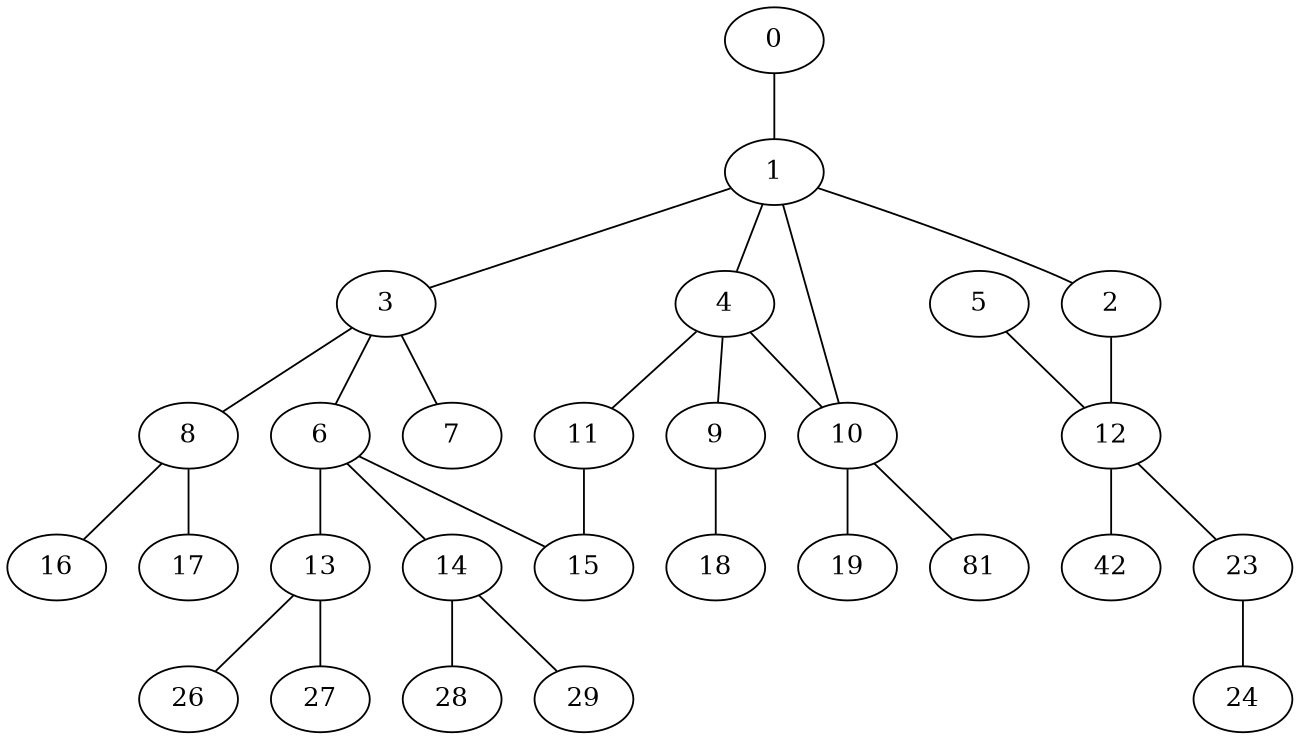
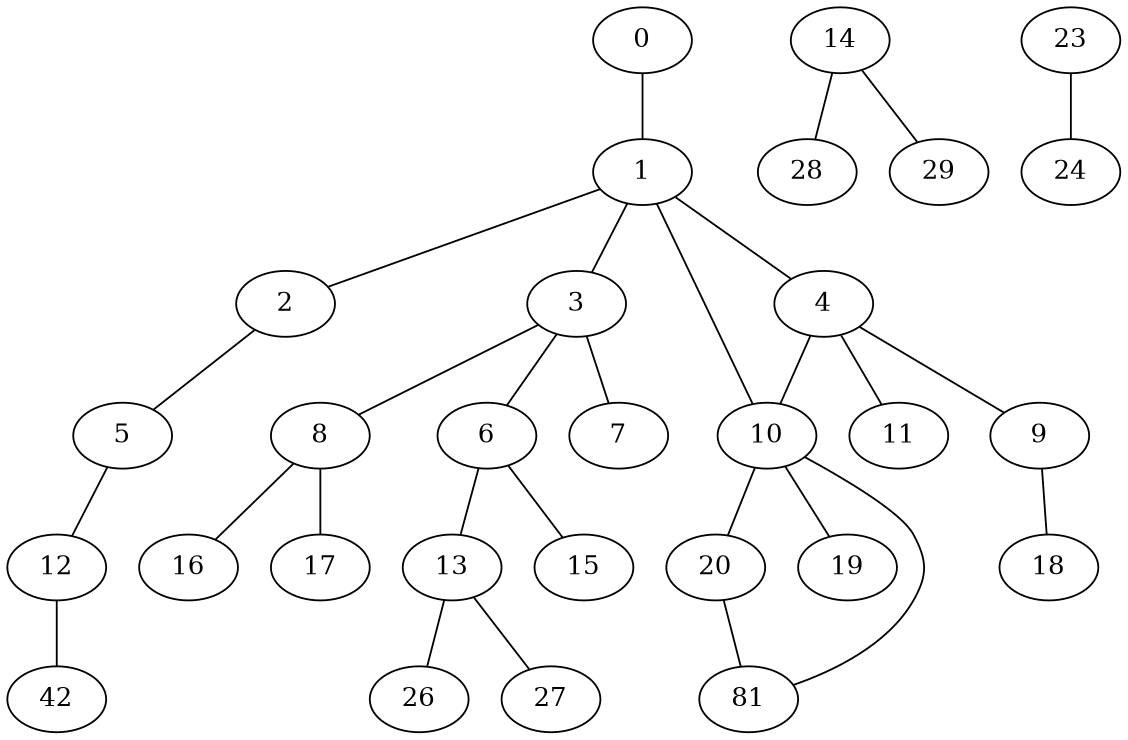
(1111, 370) -> (204, 370)
(386, 501) -> none
(1177, 501) -> none
(584, 502) -> none
none -> (716, 567)
